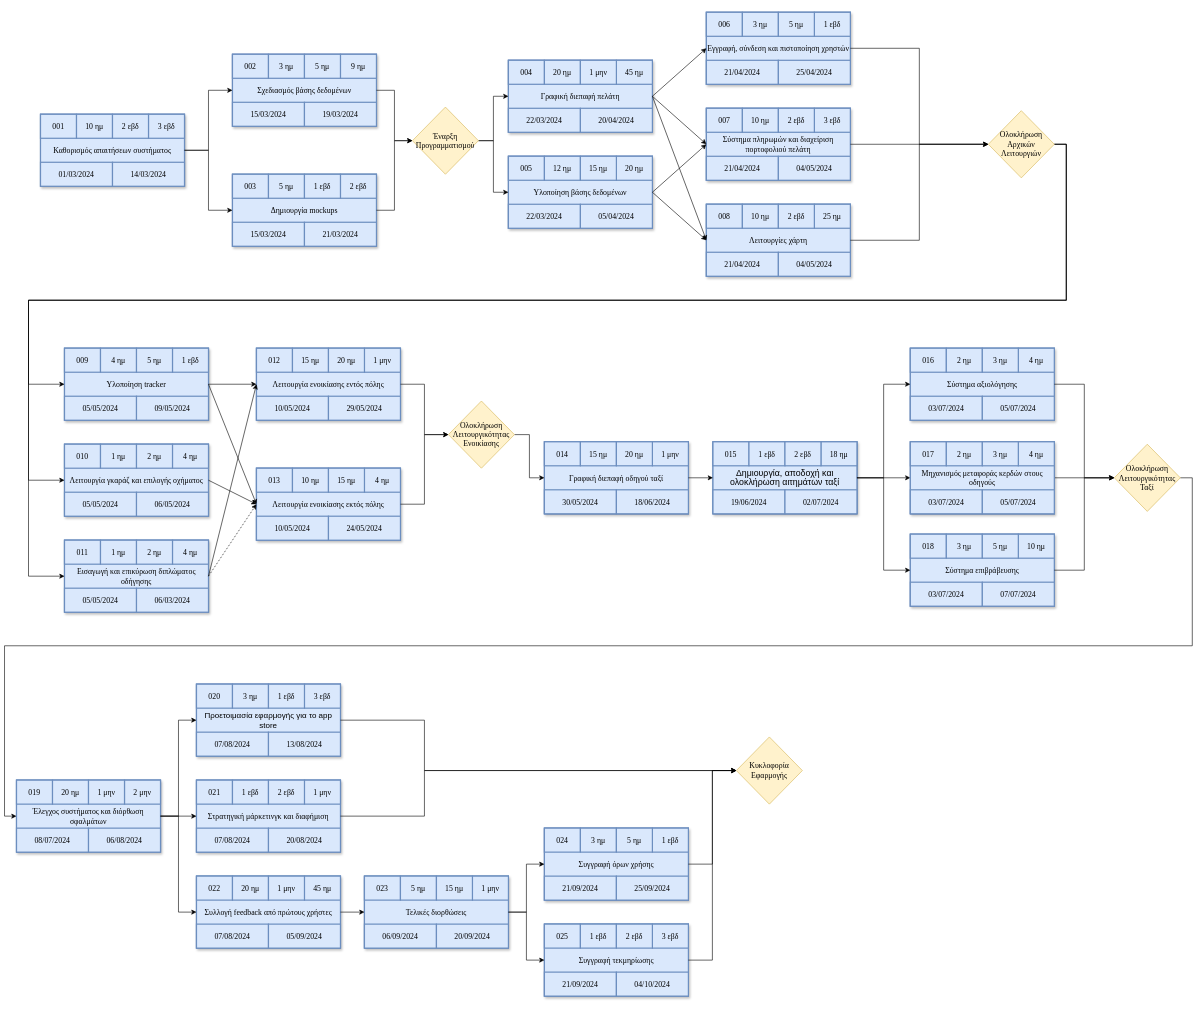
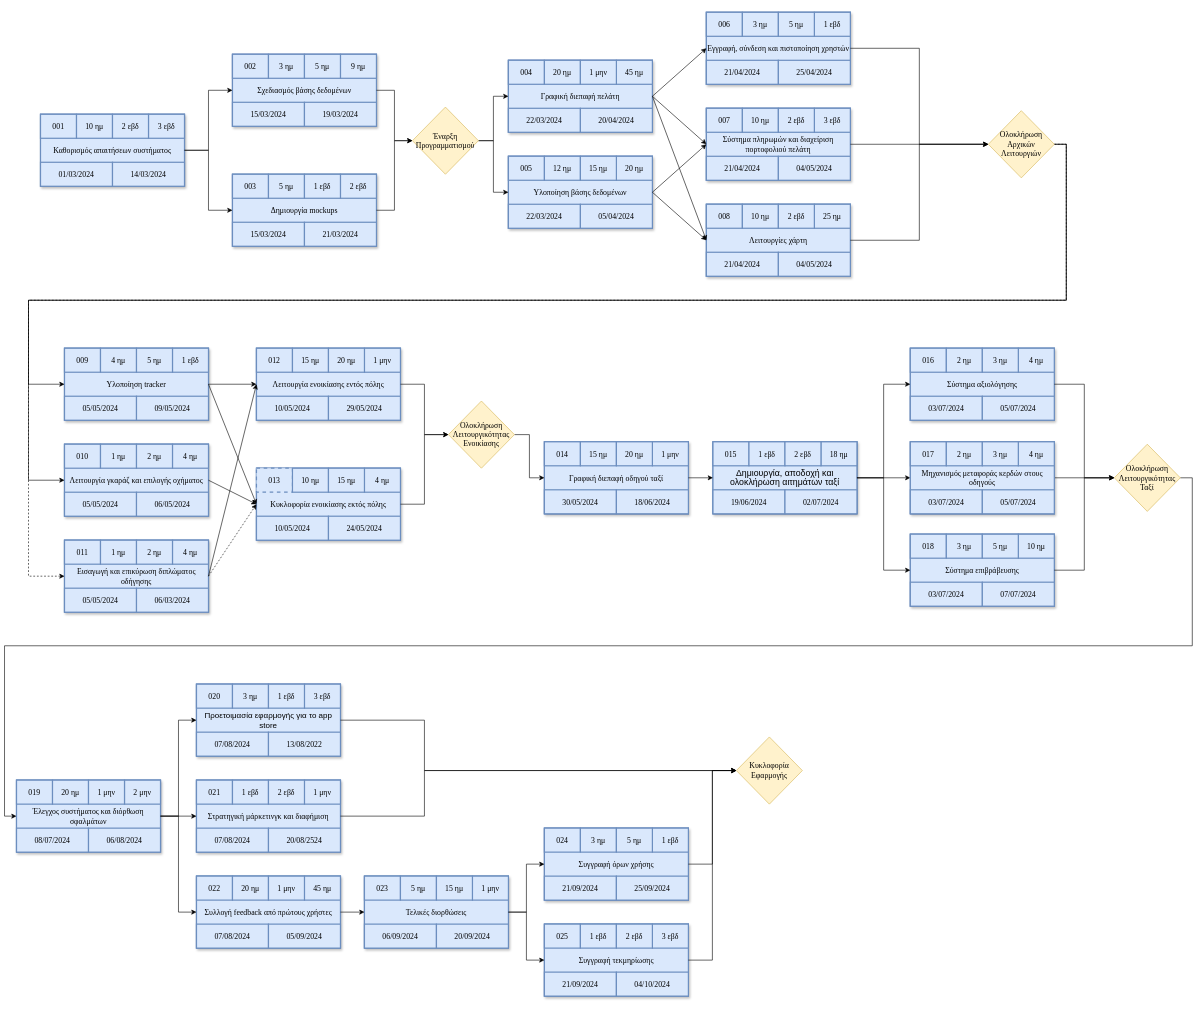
(275, 480) -> (275, 480)
(329, 504) -> (329, 504)
(29, 544) -> (29, 544)
(305, 744) -> (305, 744)
(305, 840) -> (305, 840)
